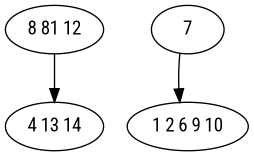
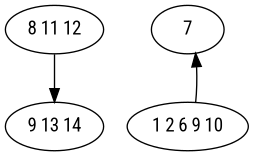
(55, 30) -> (55, 30)
(179, 71) -> (197, 85)
(55, 127) -> (55, 127)
